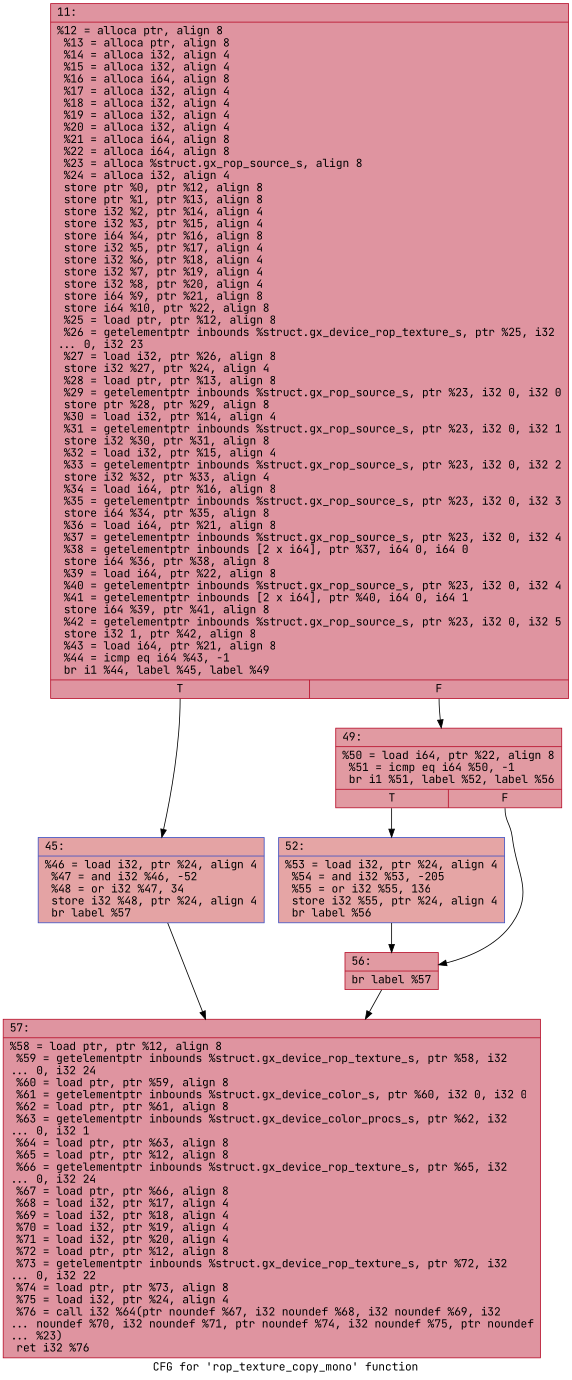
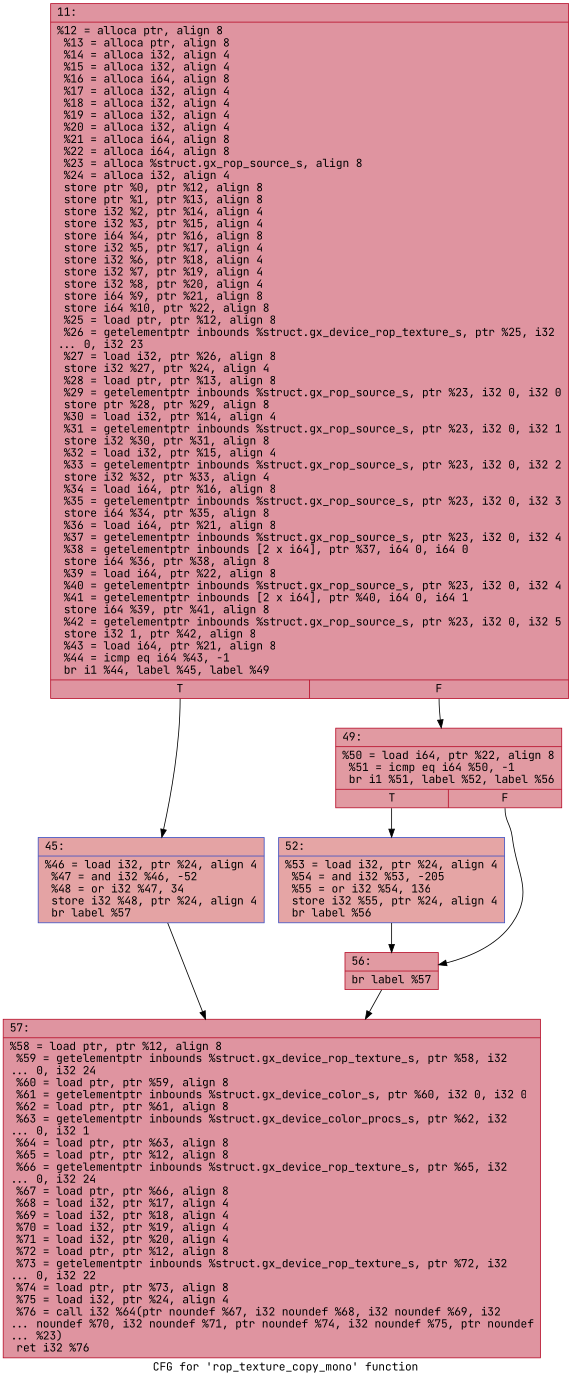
(358, 889) -> (358, 889)
